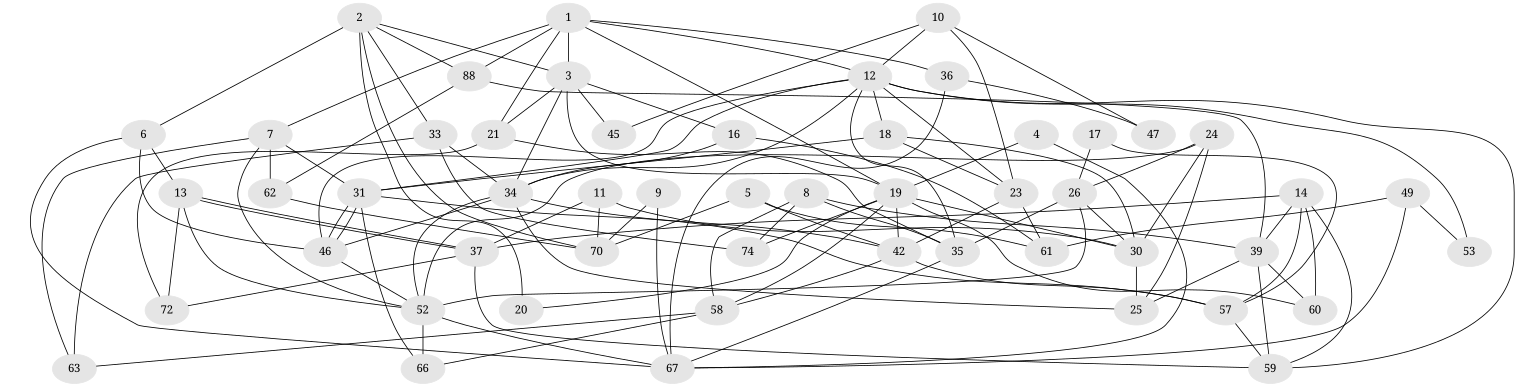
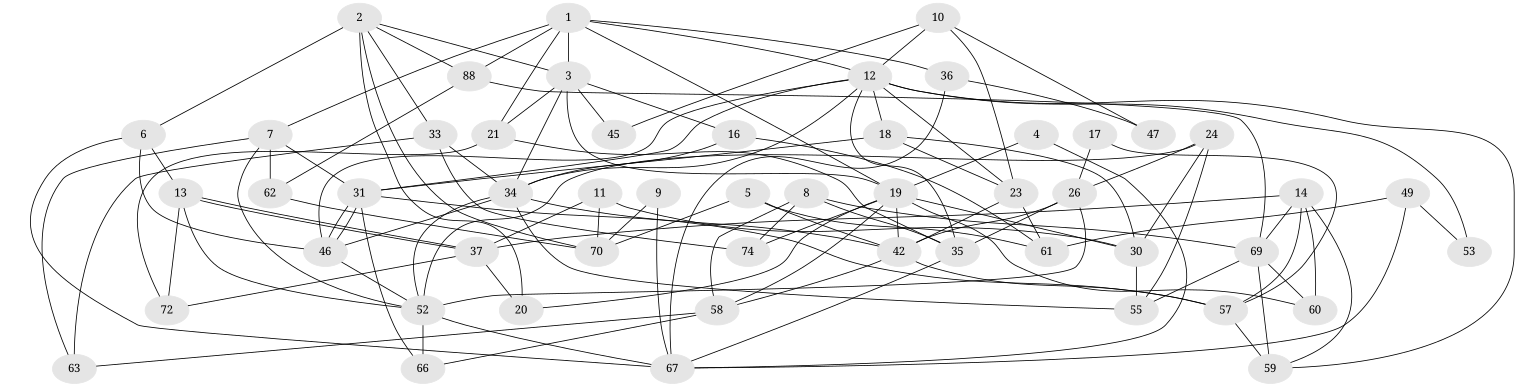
(1105, 223) -> (987, 223)
(1257, 252) -> (1257, 252)
(1136, 310) -> (1136, 310)
(838, 355) -> (499, 281)
